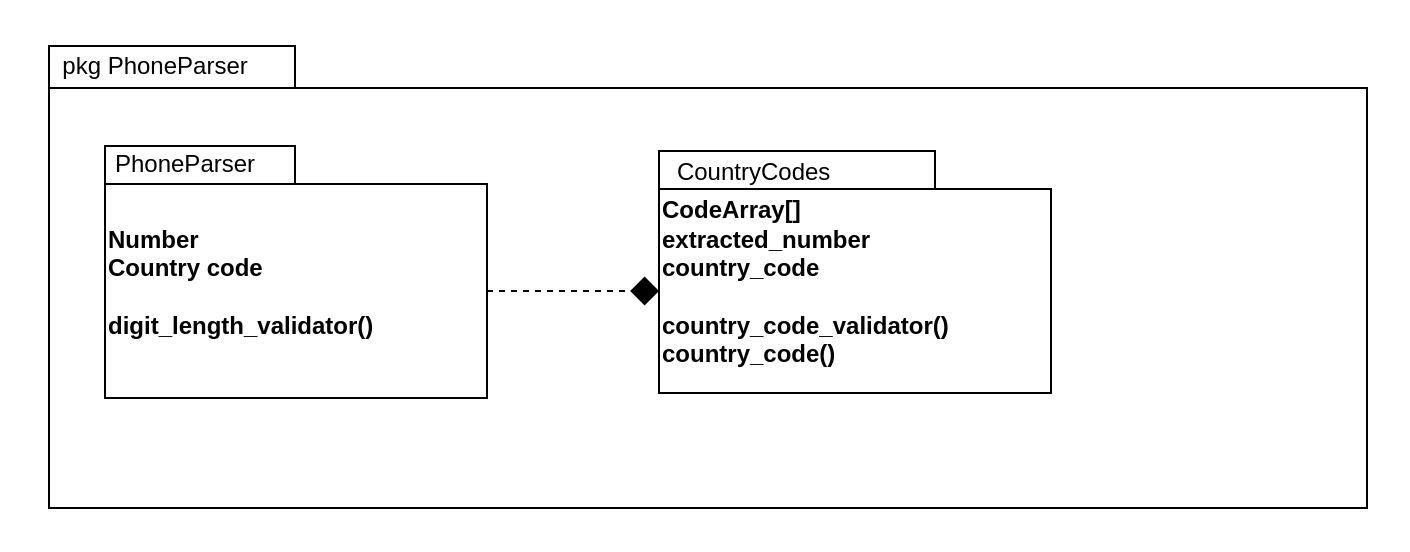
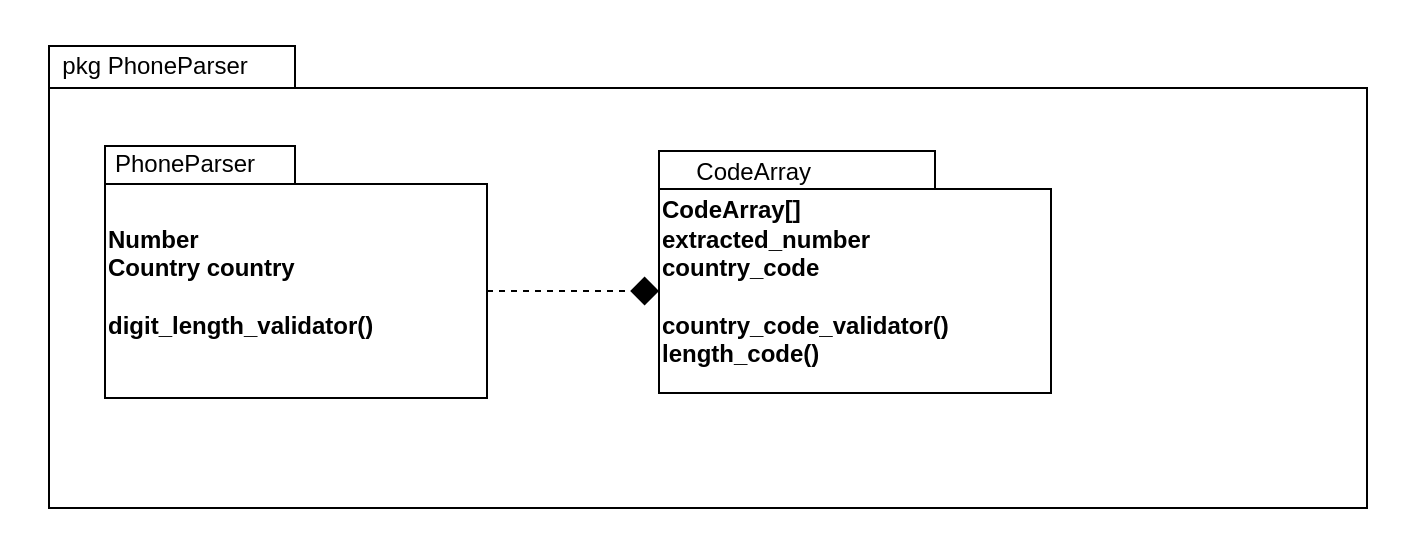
(758, 173) -> (758, 173)
(255, 283) -> (255, 283)
(818, 283) -> (818, 283)
